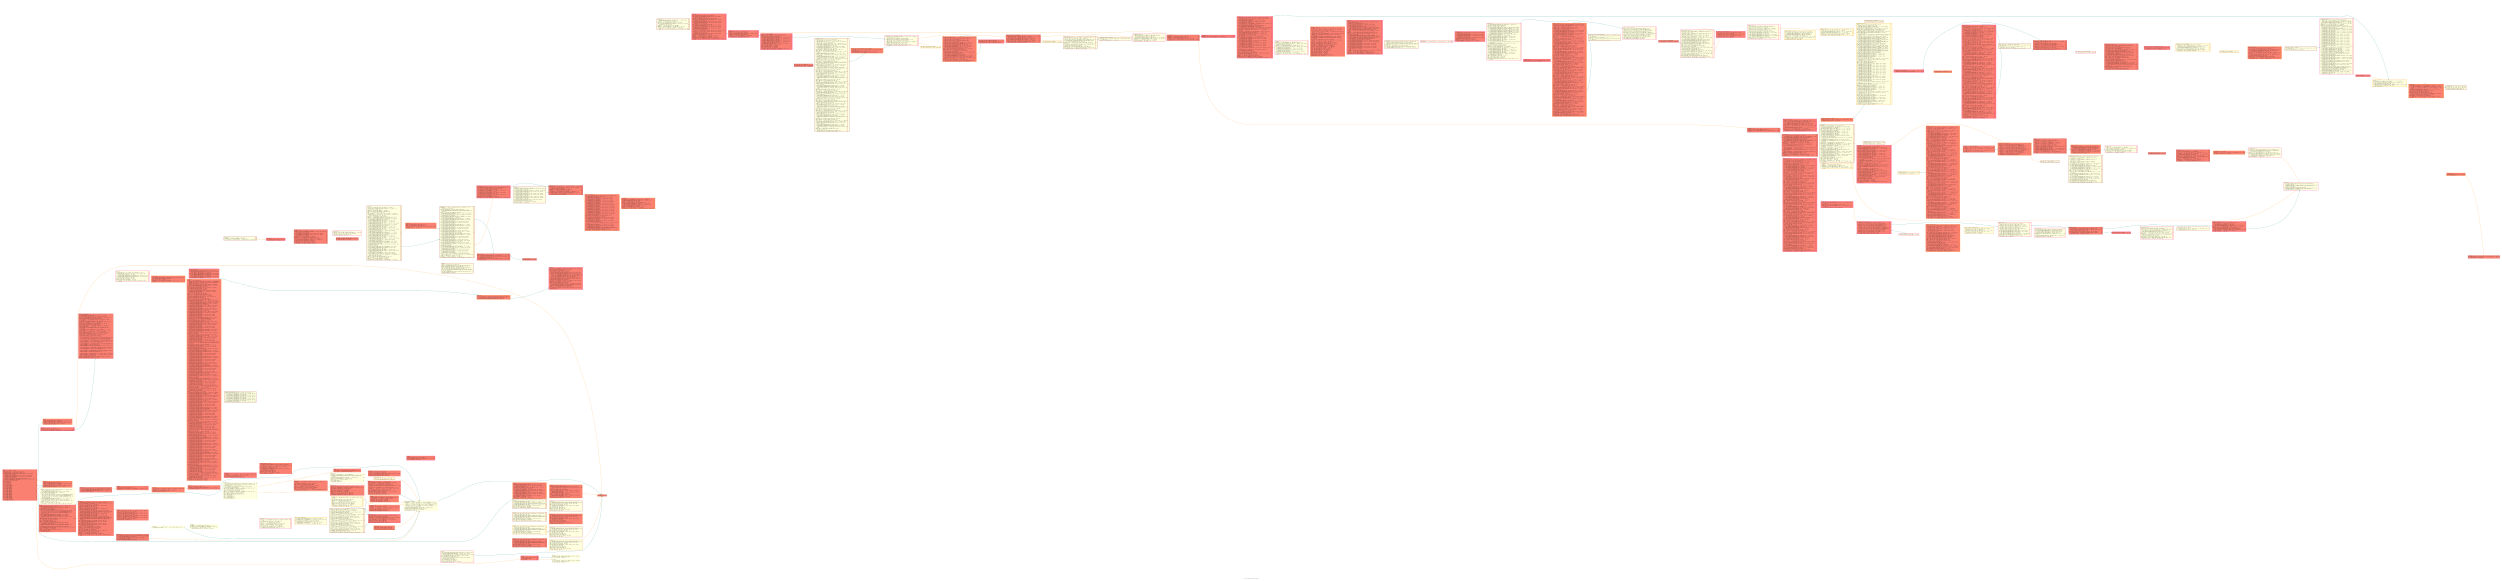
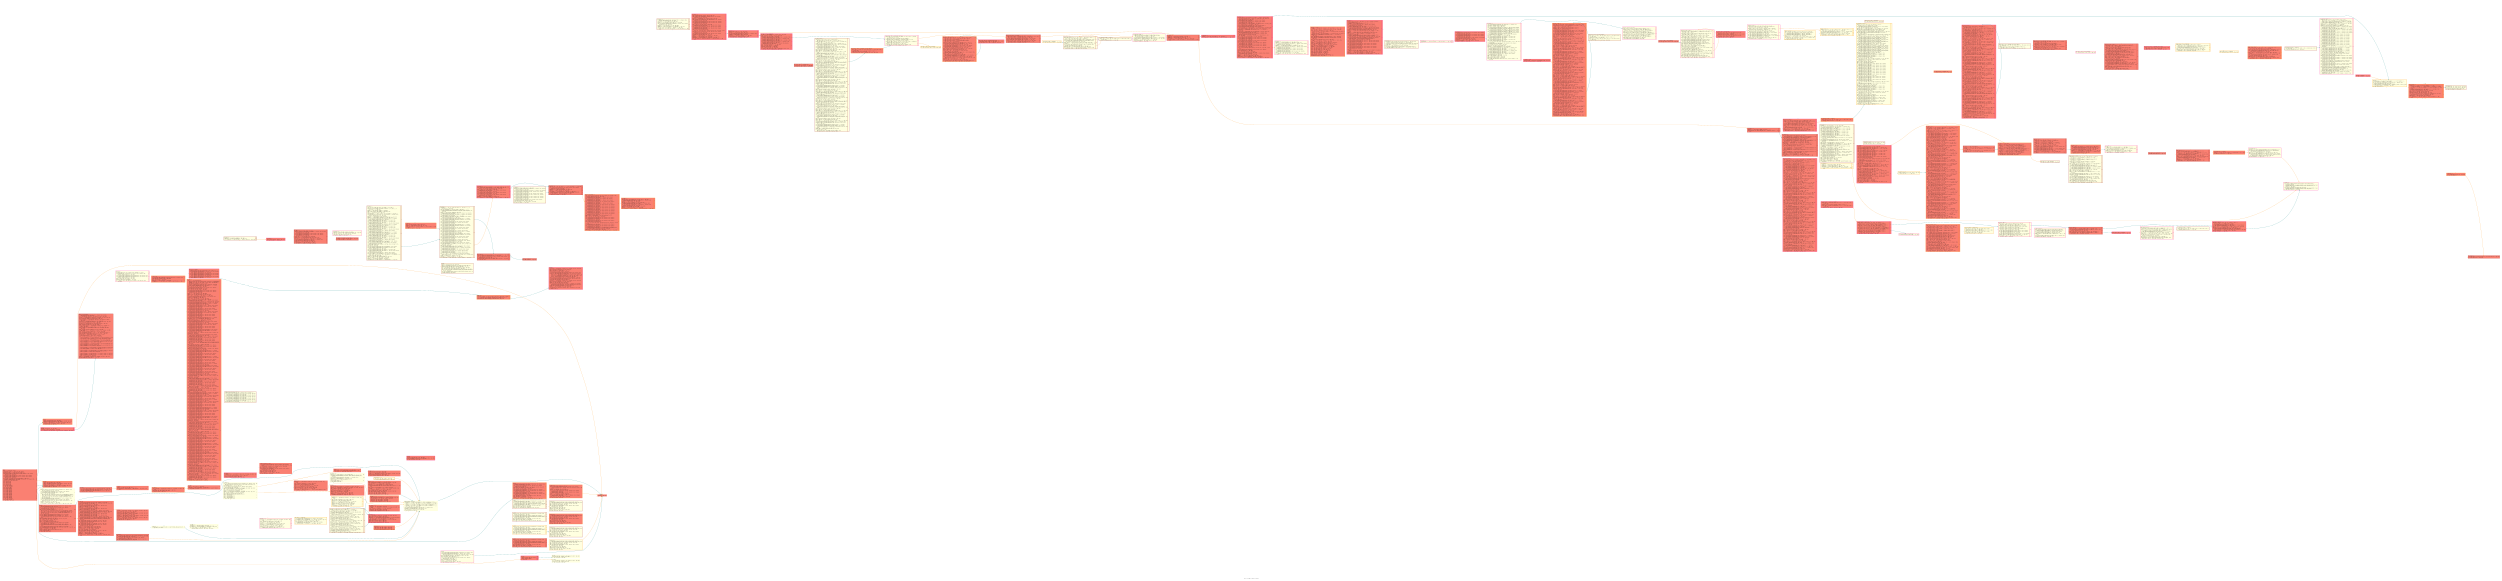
(1909, 71) -> none
